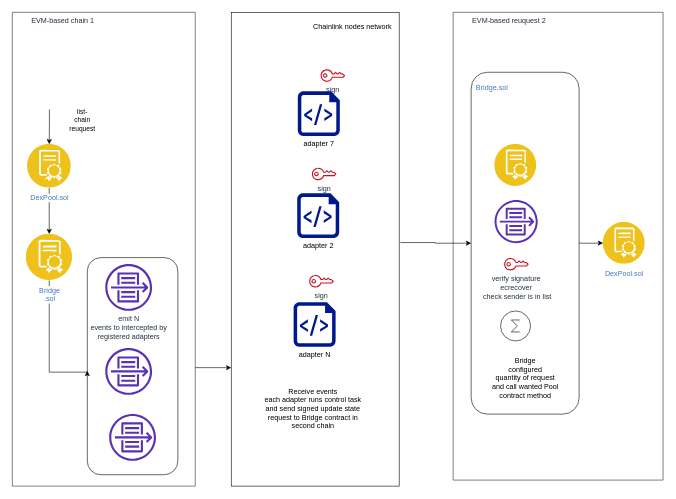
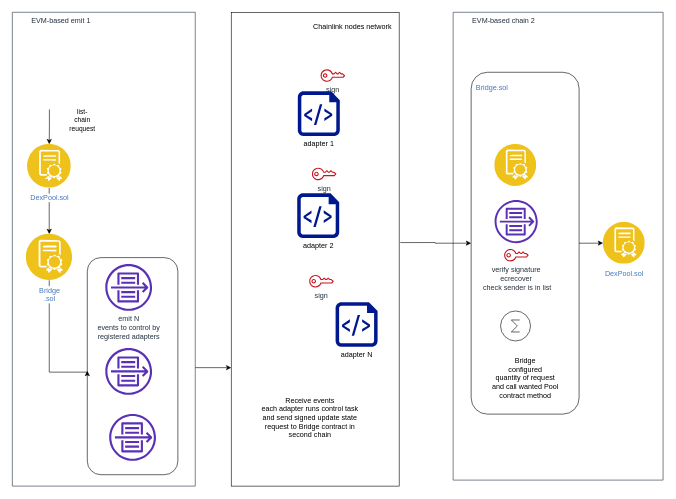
(63, 21) -> (61, 21)
(511, 21) -> (504, 21)
(319, 144) -> (319, 144)
(517, 264) -> (517, 255)
(315, 325) -> (357, 325)
(129, 328) -> (129, 328)
(313, 409) -> (310, 418)
